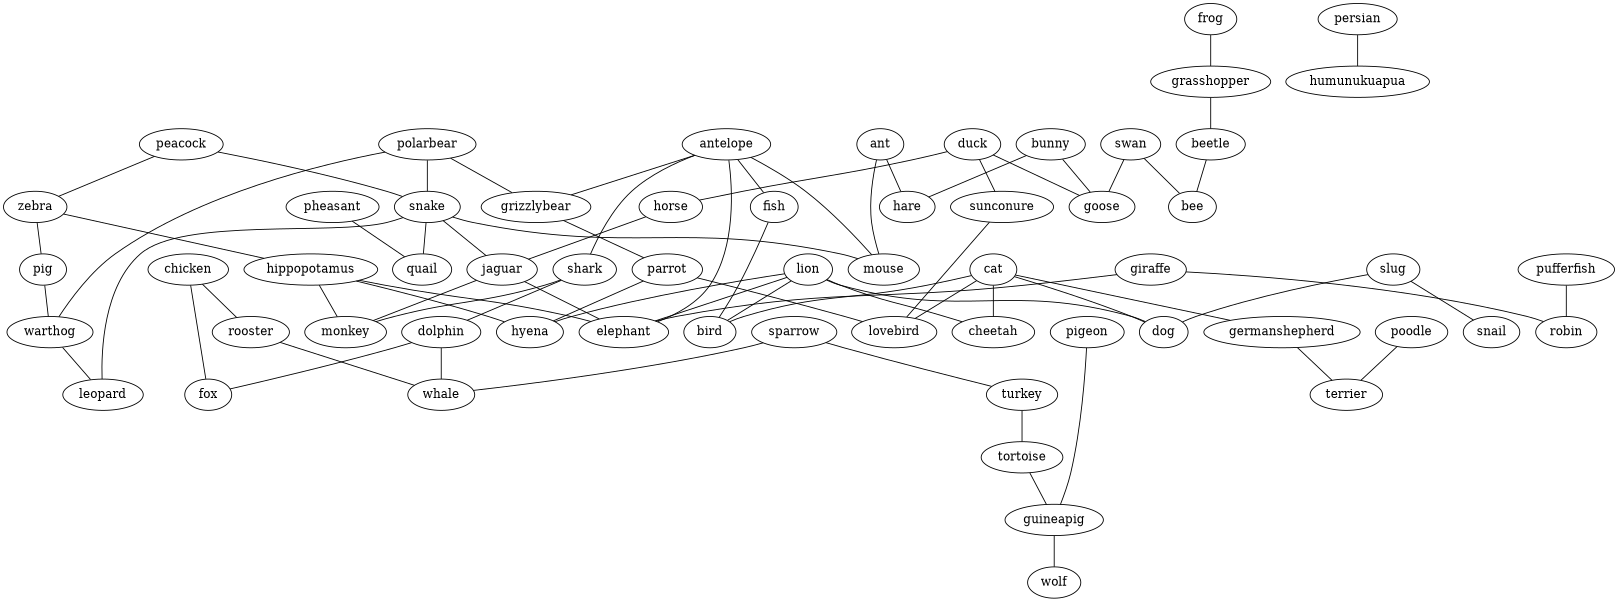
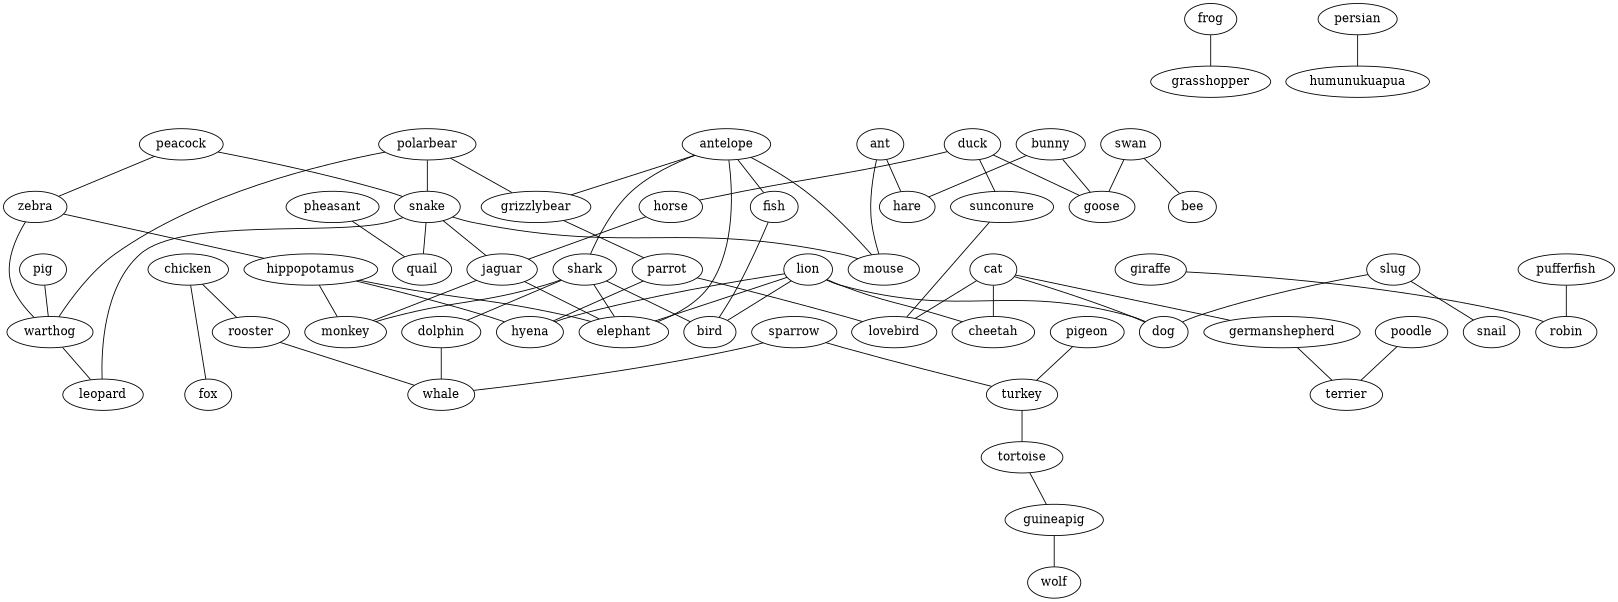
(1211, 144) -> none
(39, 238) -> (9, 272)
(911, 288) -> (653, 303)
(944, 292) -> (600, 294)
(321, 367) -> none
(1079, 427) -> (1055, 364)
